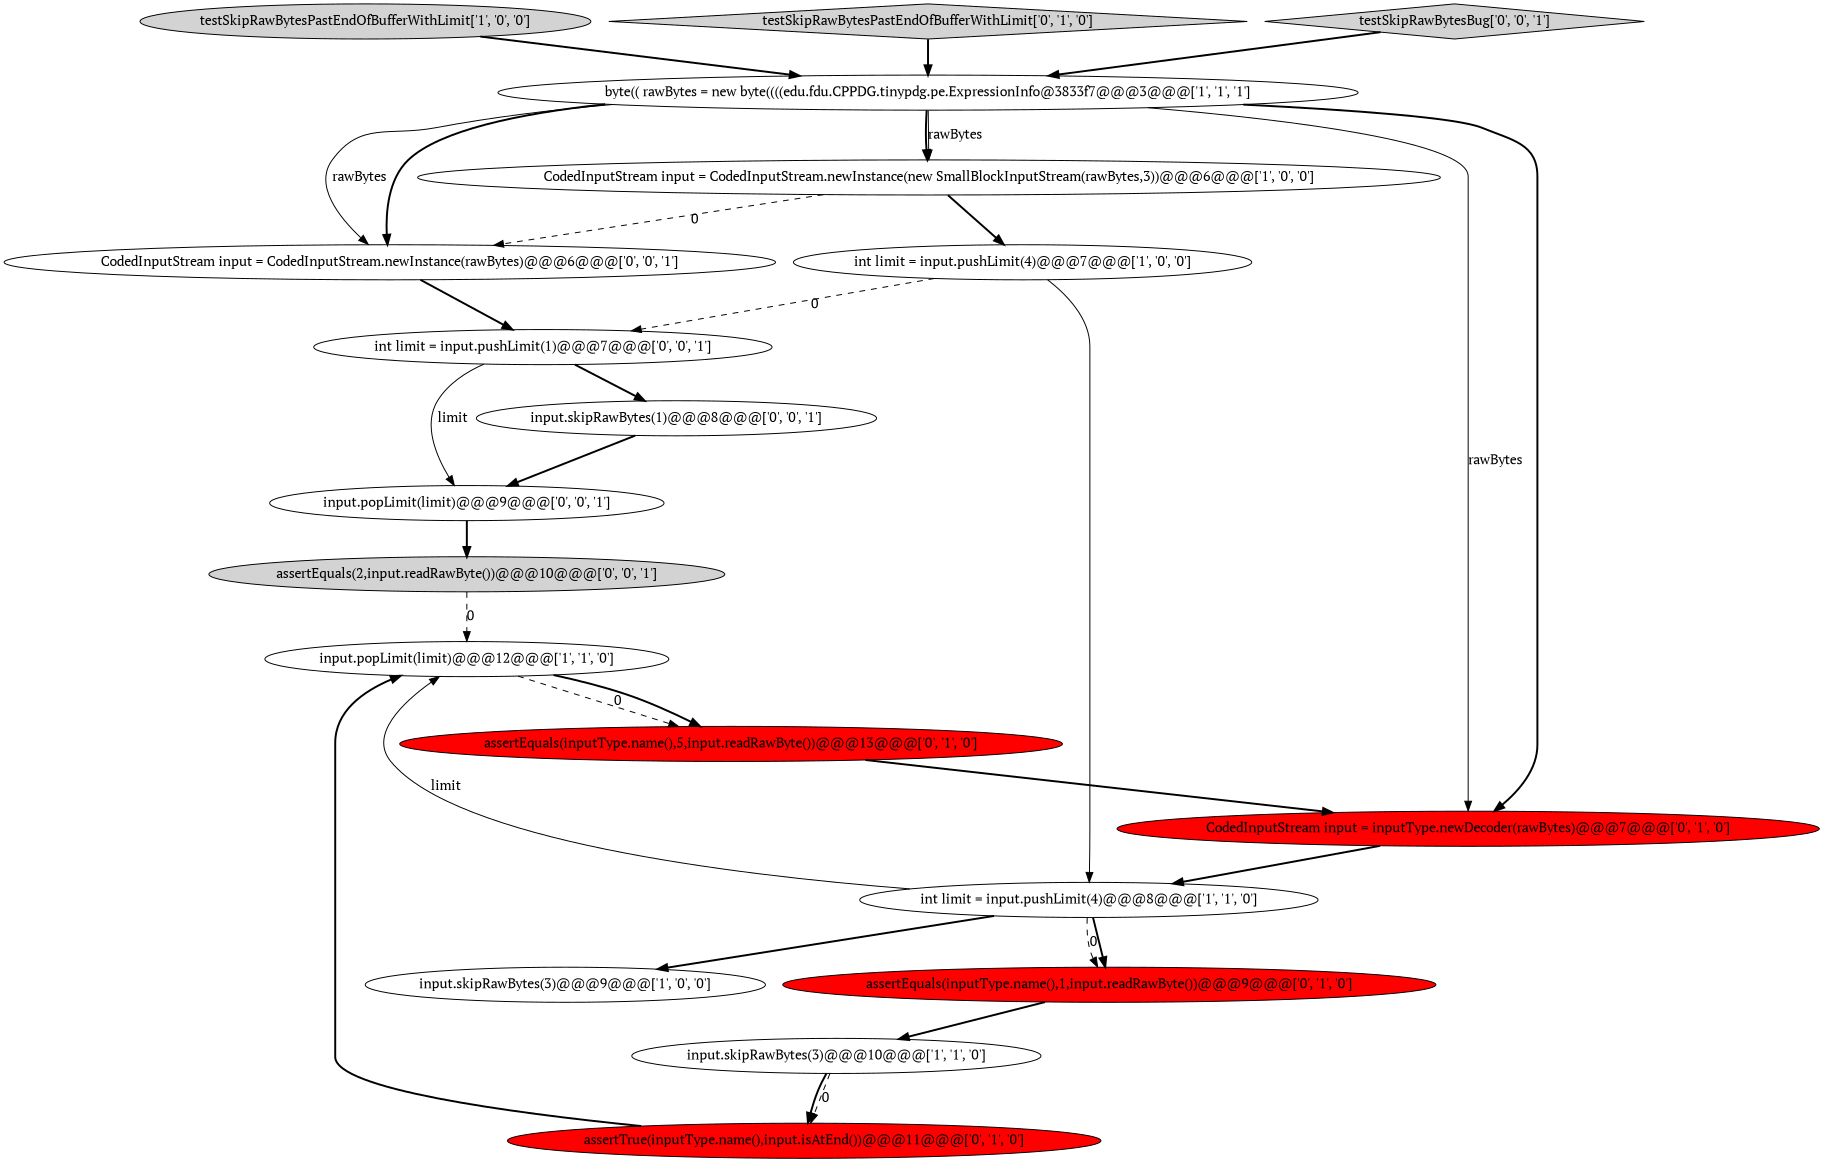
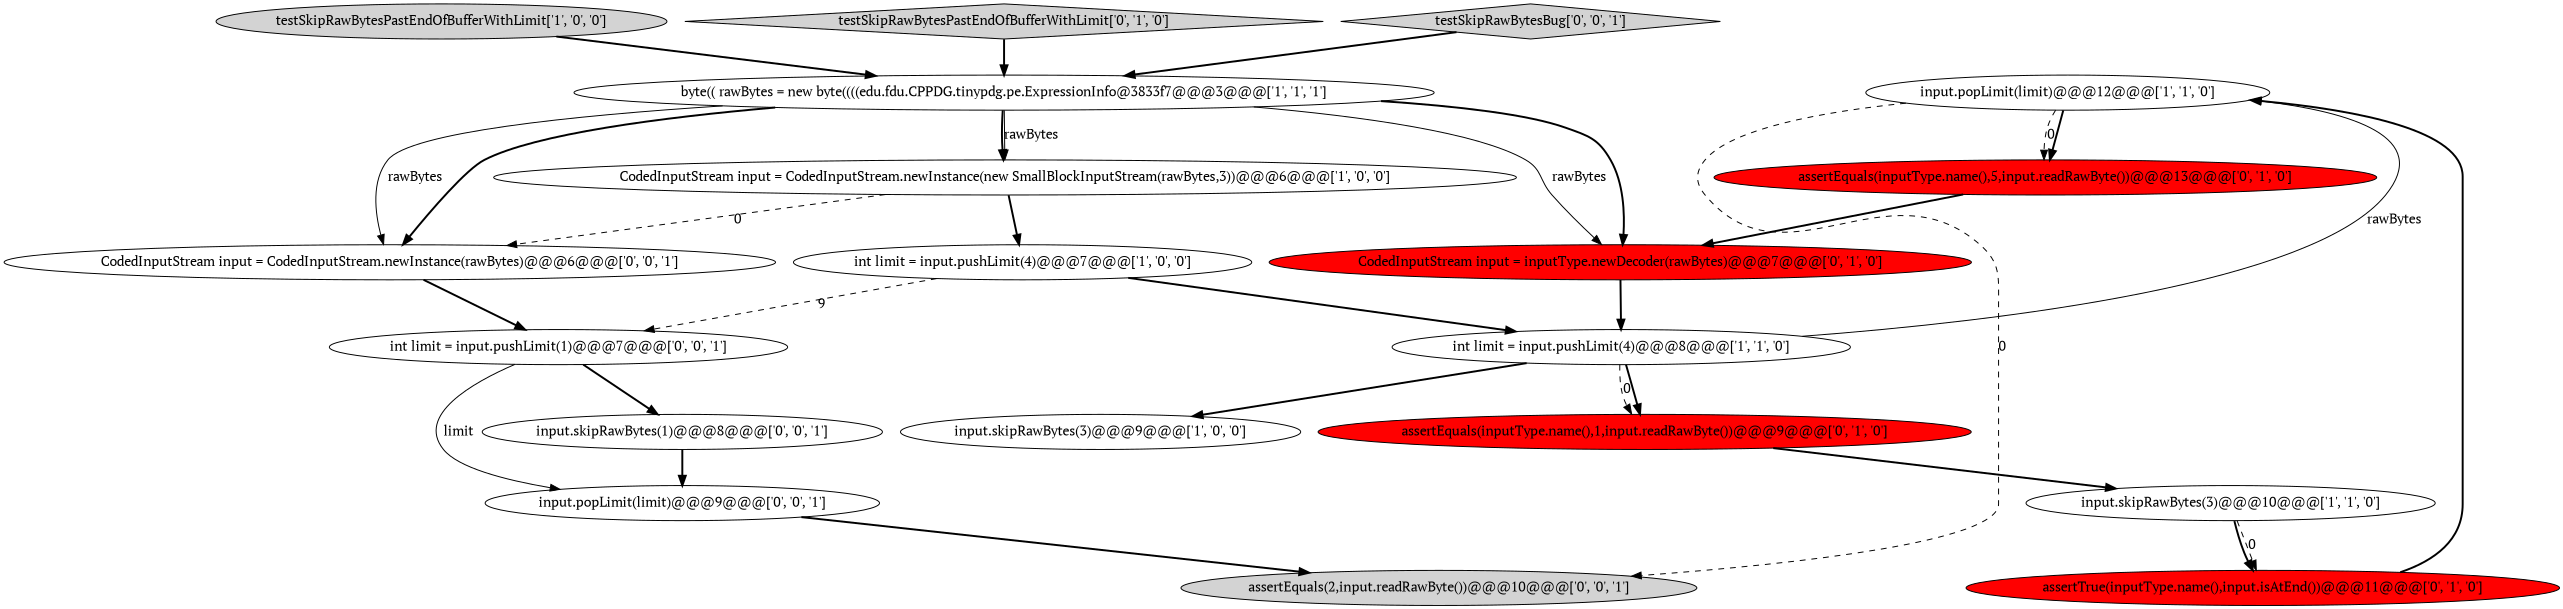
(815, 305) -> (822, 305)
(1090, 569) -> (1317, 304)
(467, 612) -> (1999, 285)
(446, 786) -> (2394, 220)
